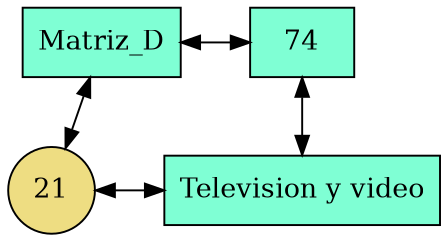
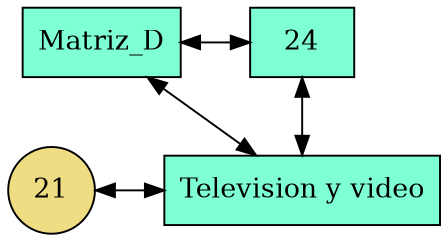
(302, 42) -> (302, 42)
(78, 113) -> (202, 116)
